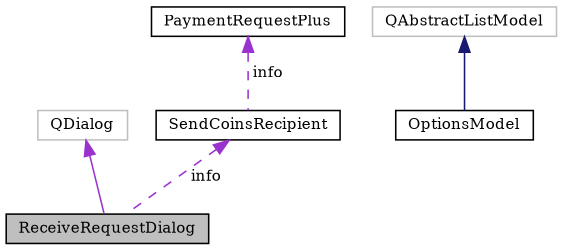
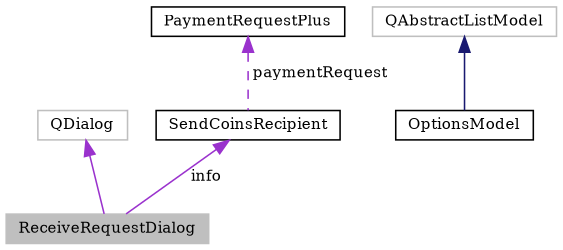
(266, 73) -> (318, 73)
(171, 182) -> (171, 182)
(107, 229) -> (107, 229)
